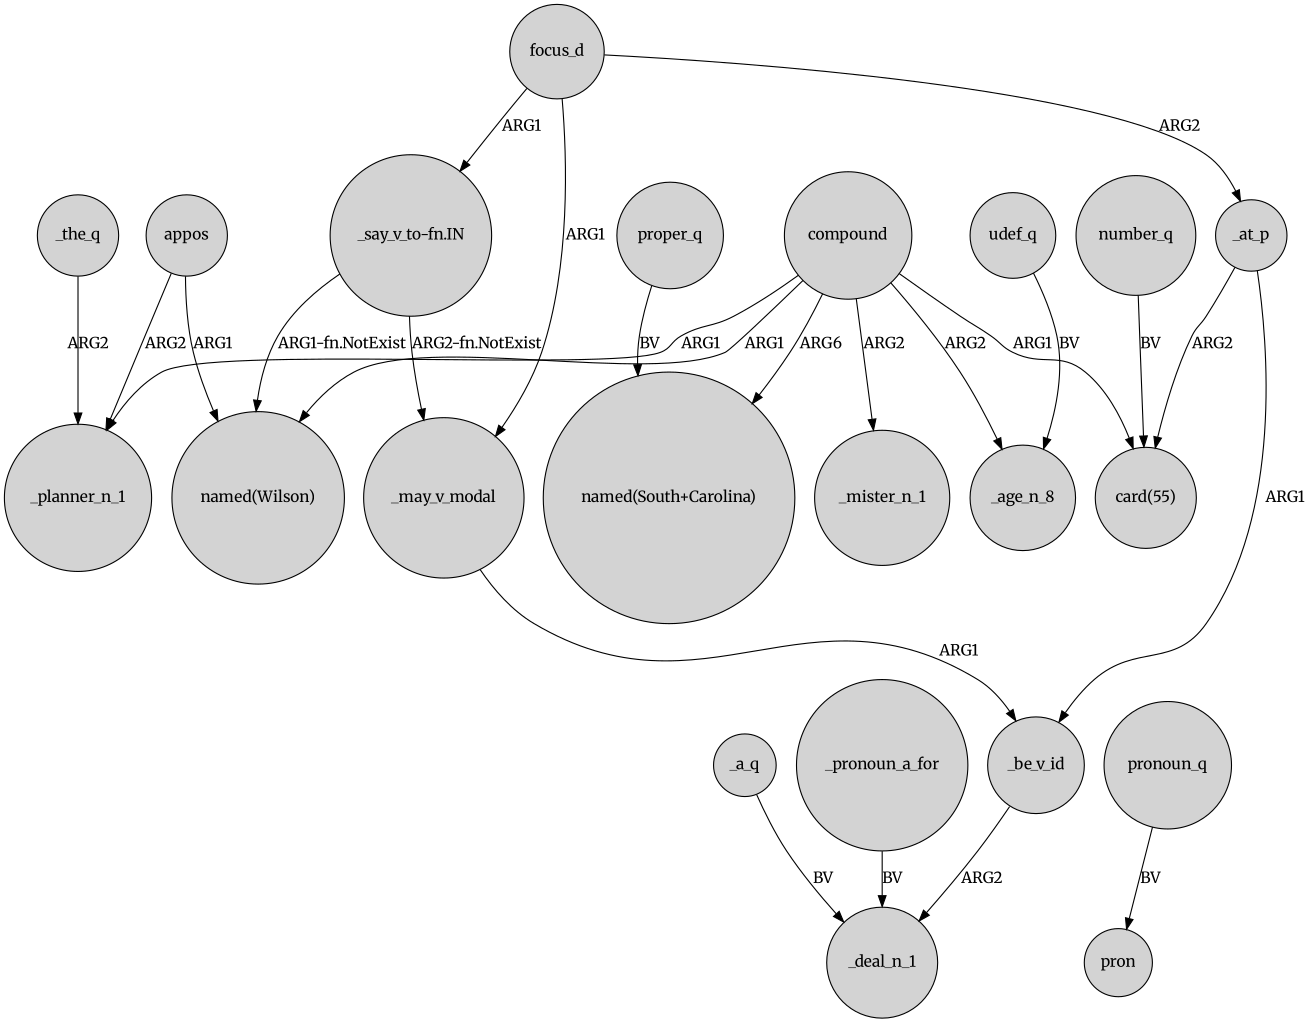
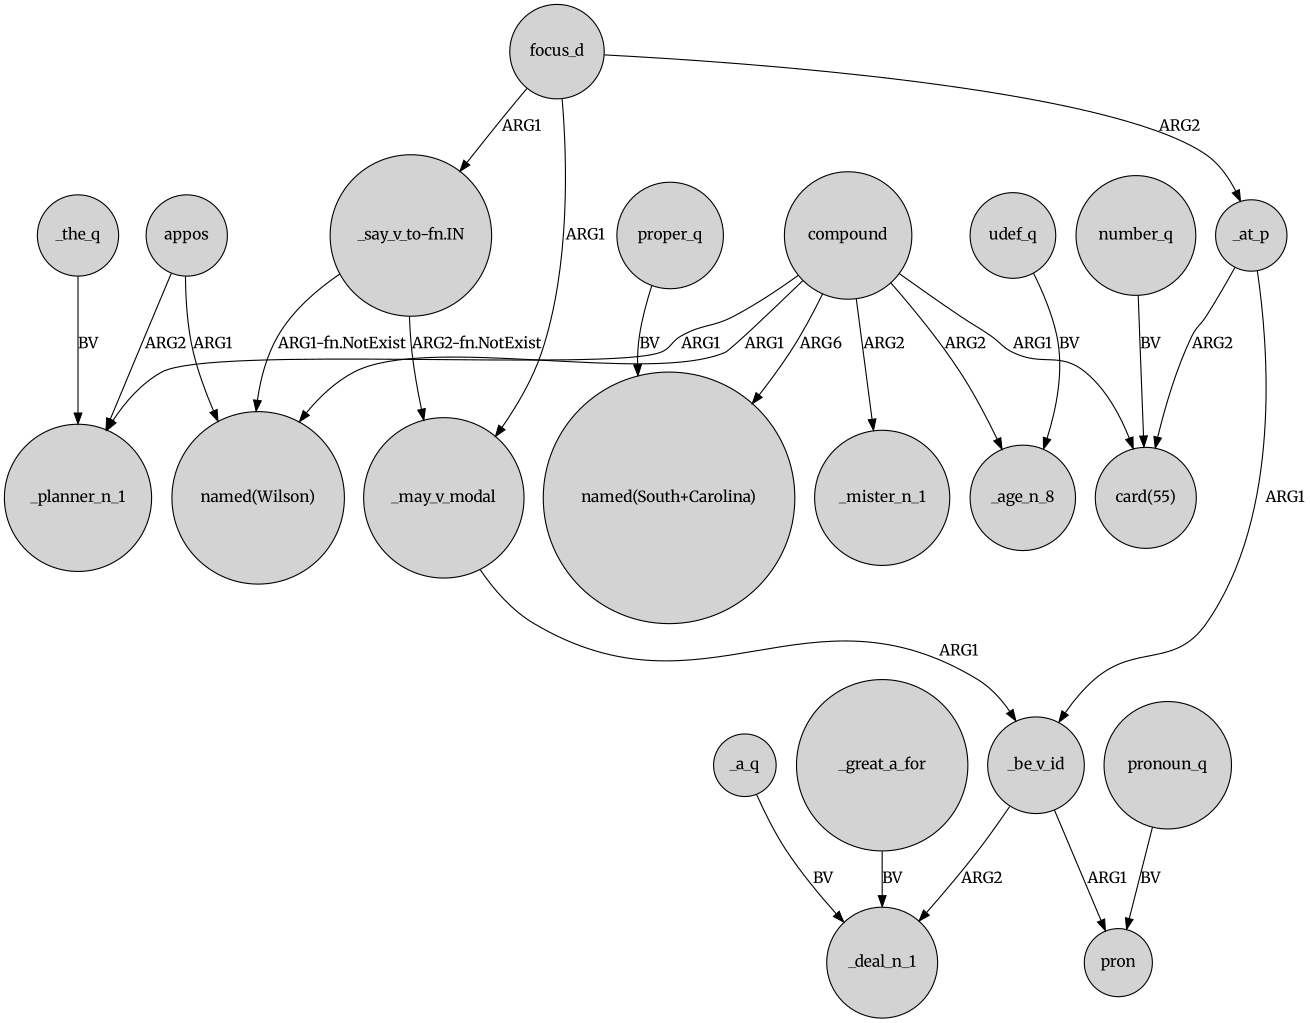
(88, 344) -> (88, 344)
(882, 765) -> (882, 765)
none -> (1078, 865)
